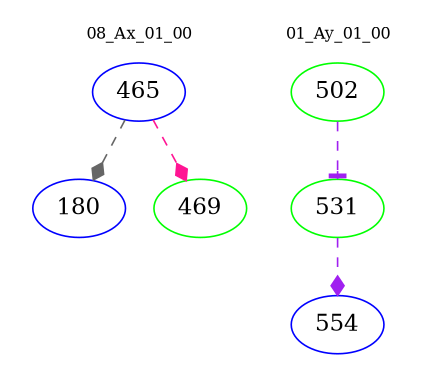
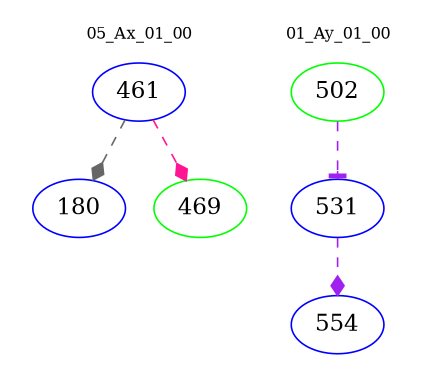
(140, 35) -> (140, 35)
(139, 92) -> (139, 92)
(338, 208) -> (338, 208)
